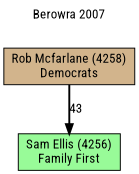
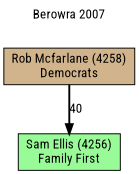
(76, 109) -> (76, 109)
